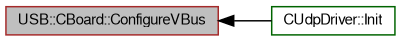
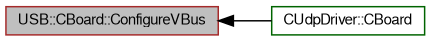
(333, 21) -> (348, 21)
